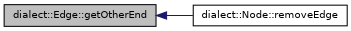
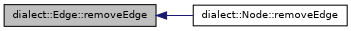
(80, 16) -> (80, 16)
